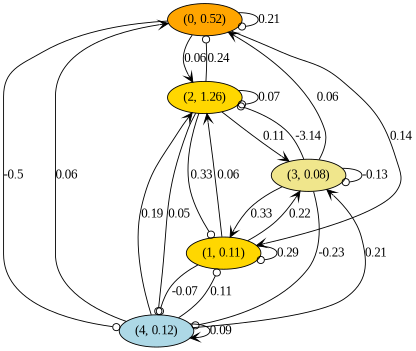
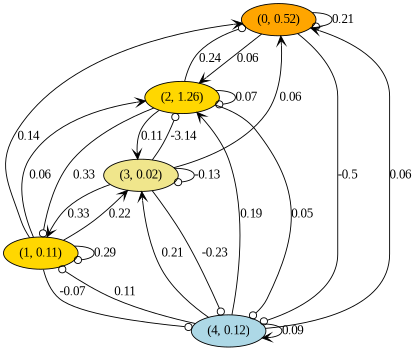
(389, 139) -> (64, 83)
(309, 175) -> (141, 175)
